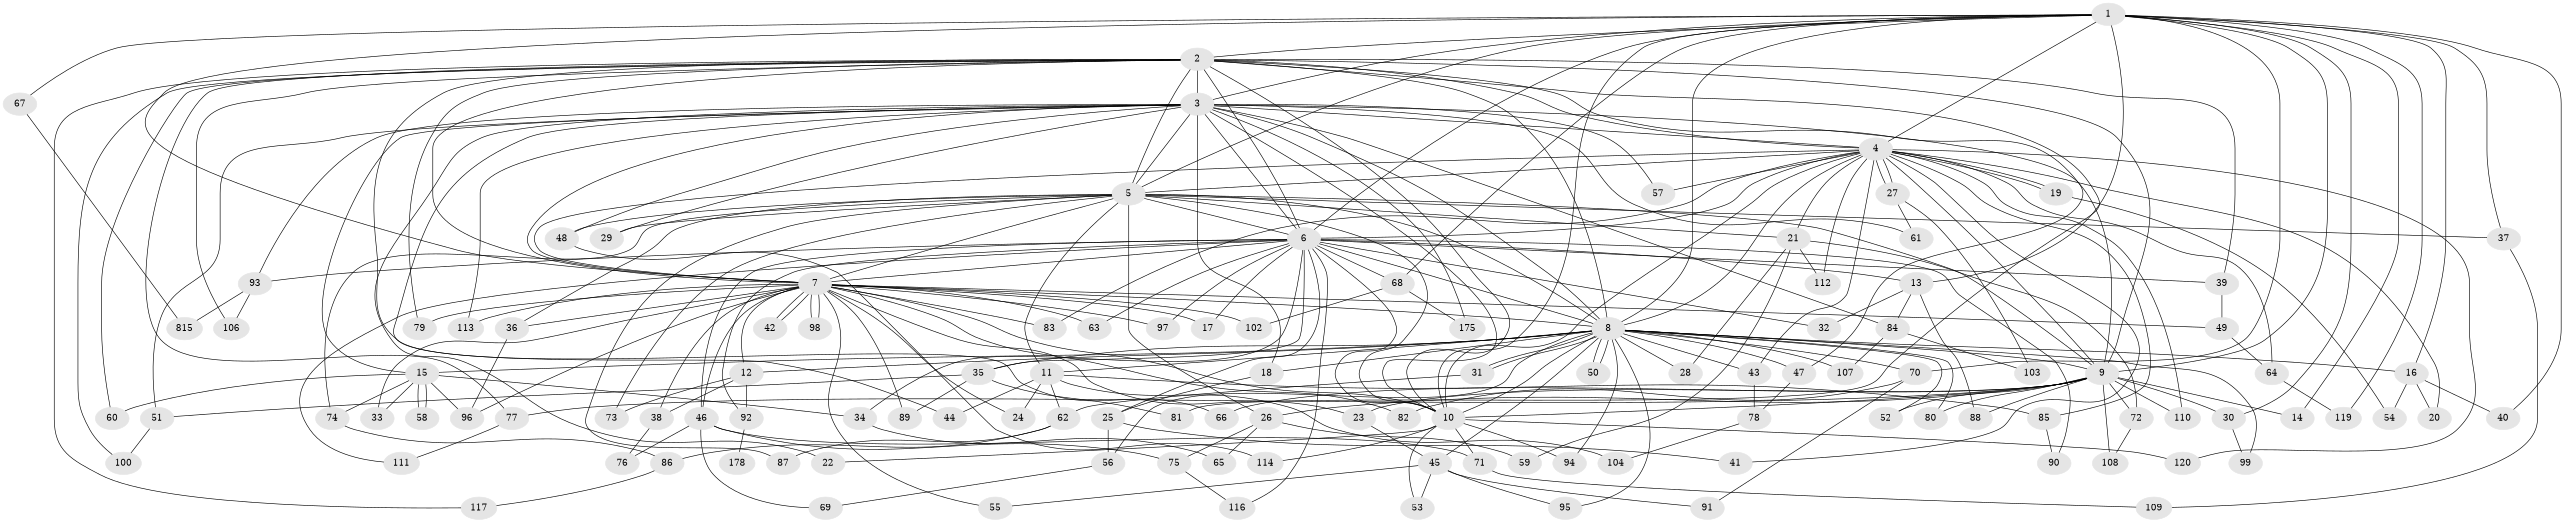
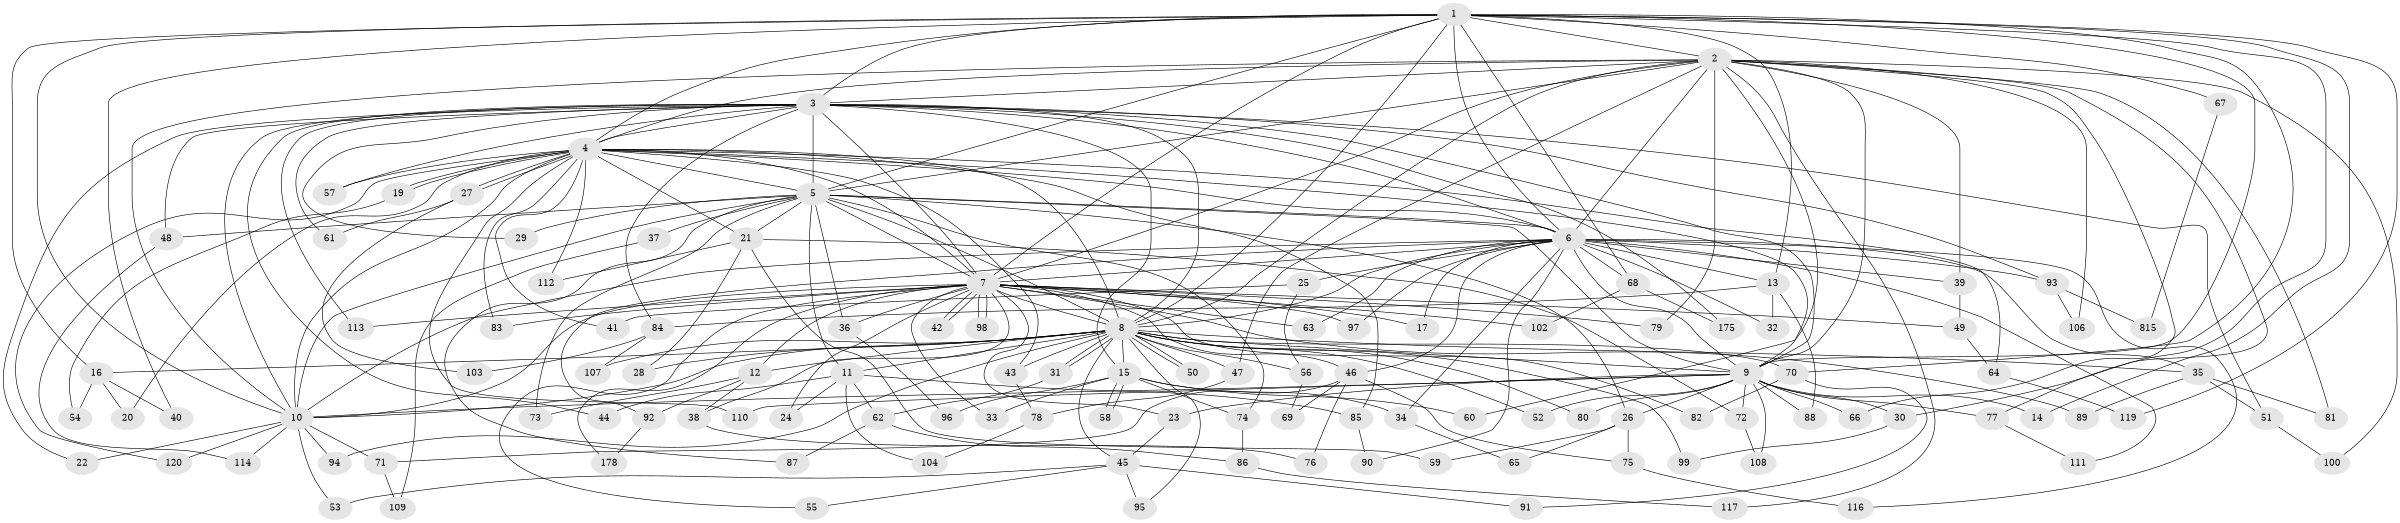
(2451, 47) -> none
none -> (1637, 306)
(637, 341) -> (752, 336)
(1267, 374) -> none
